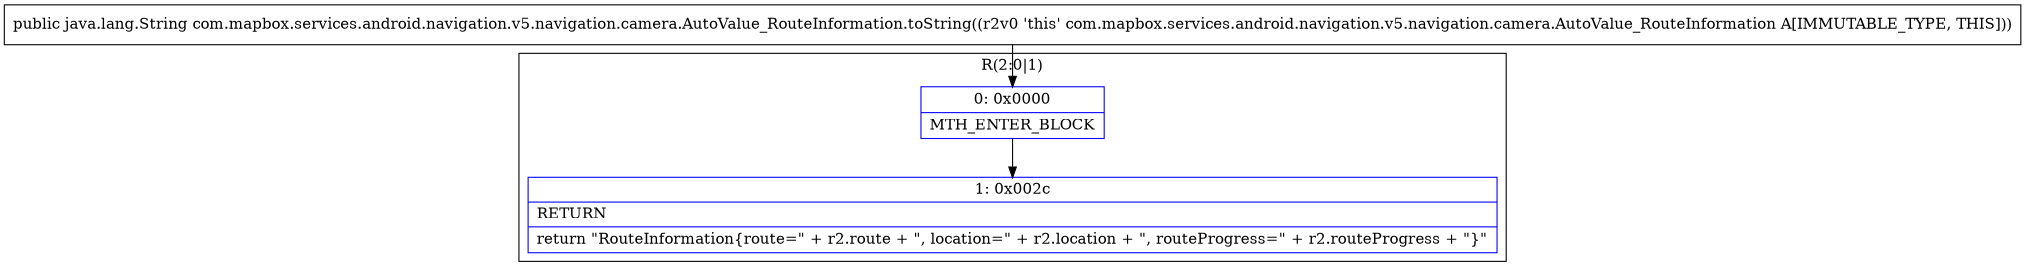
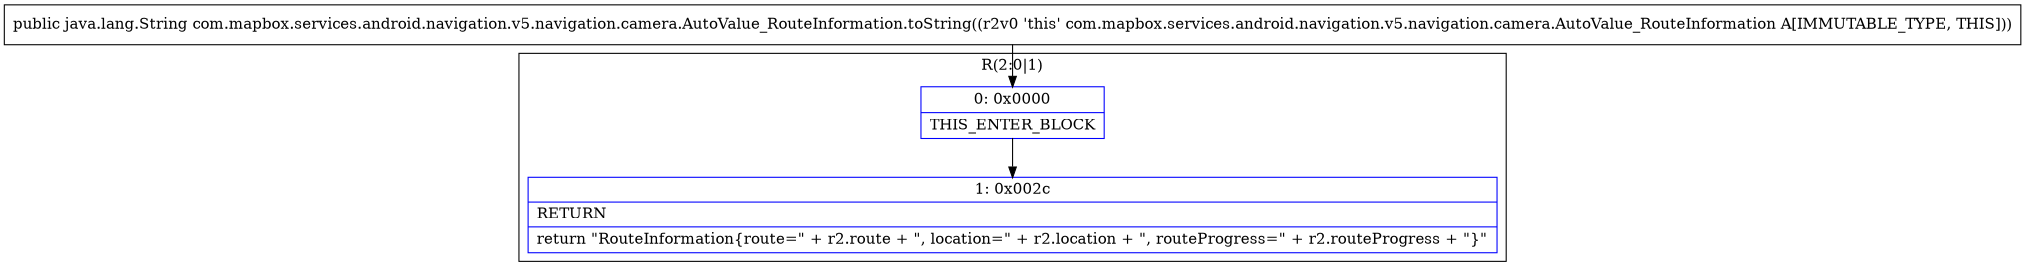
(1013, 125) -> (1013, 125)
